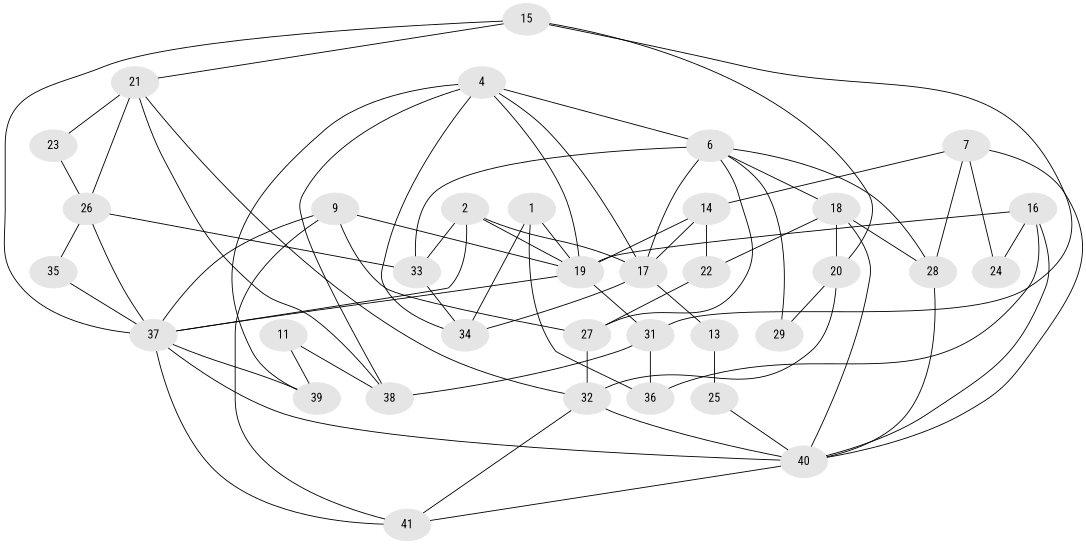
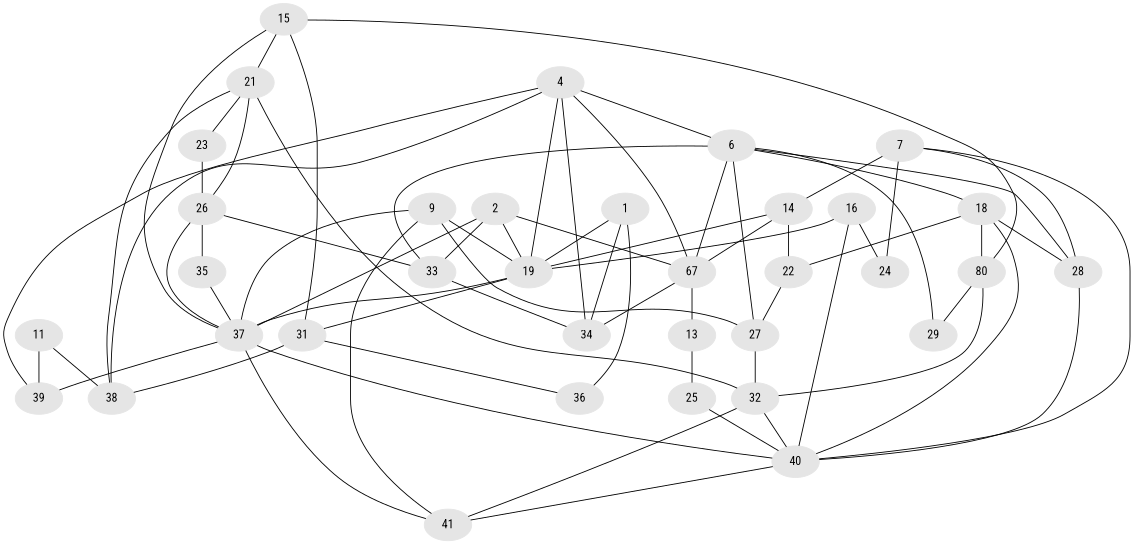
(643, 272) -> (692, 272)
(836, 272) -> (982, 272)
(892, 362) -> none
